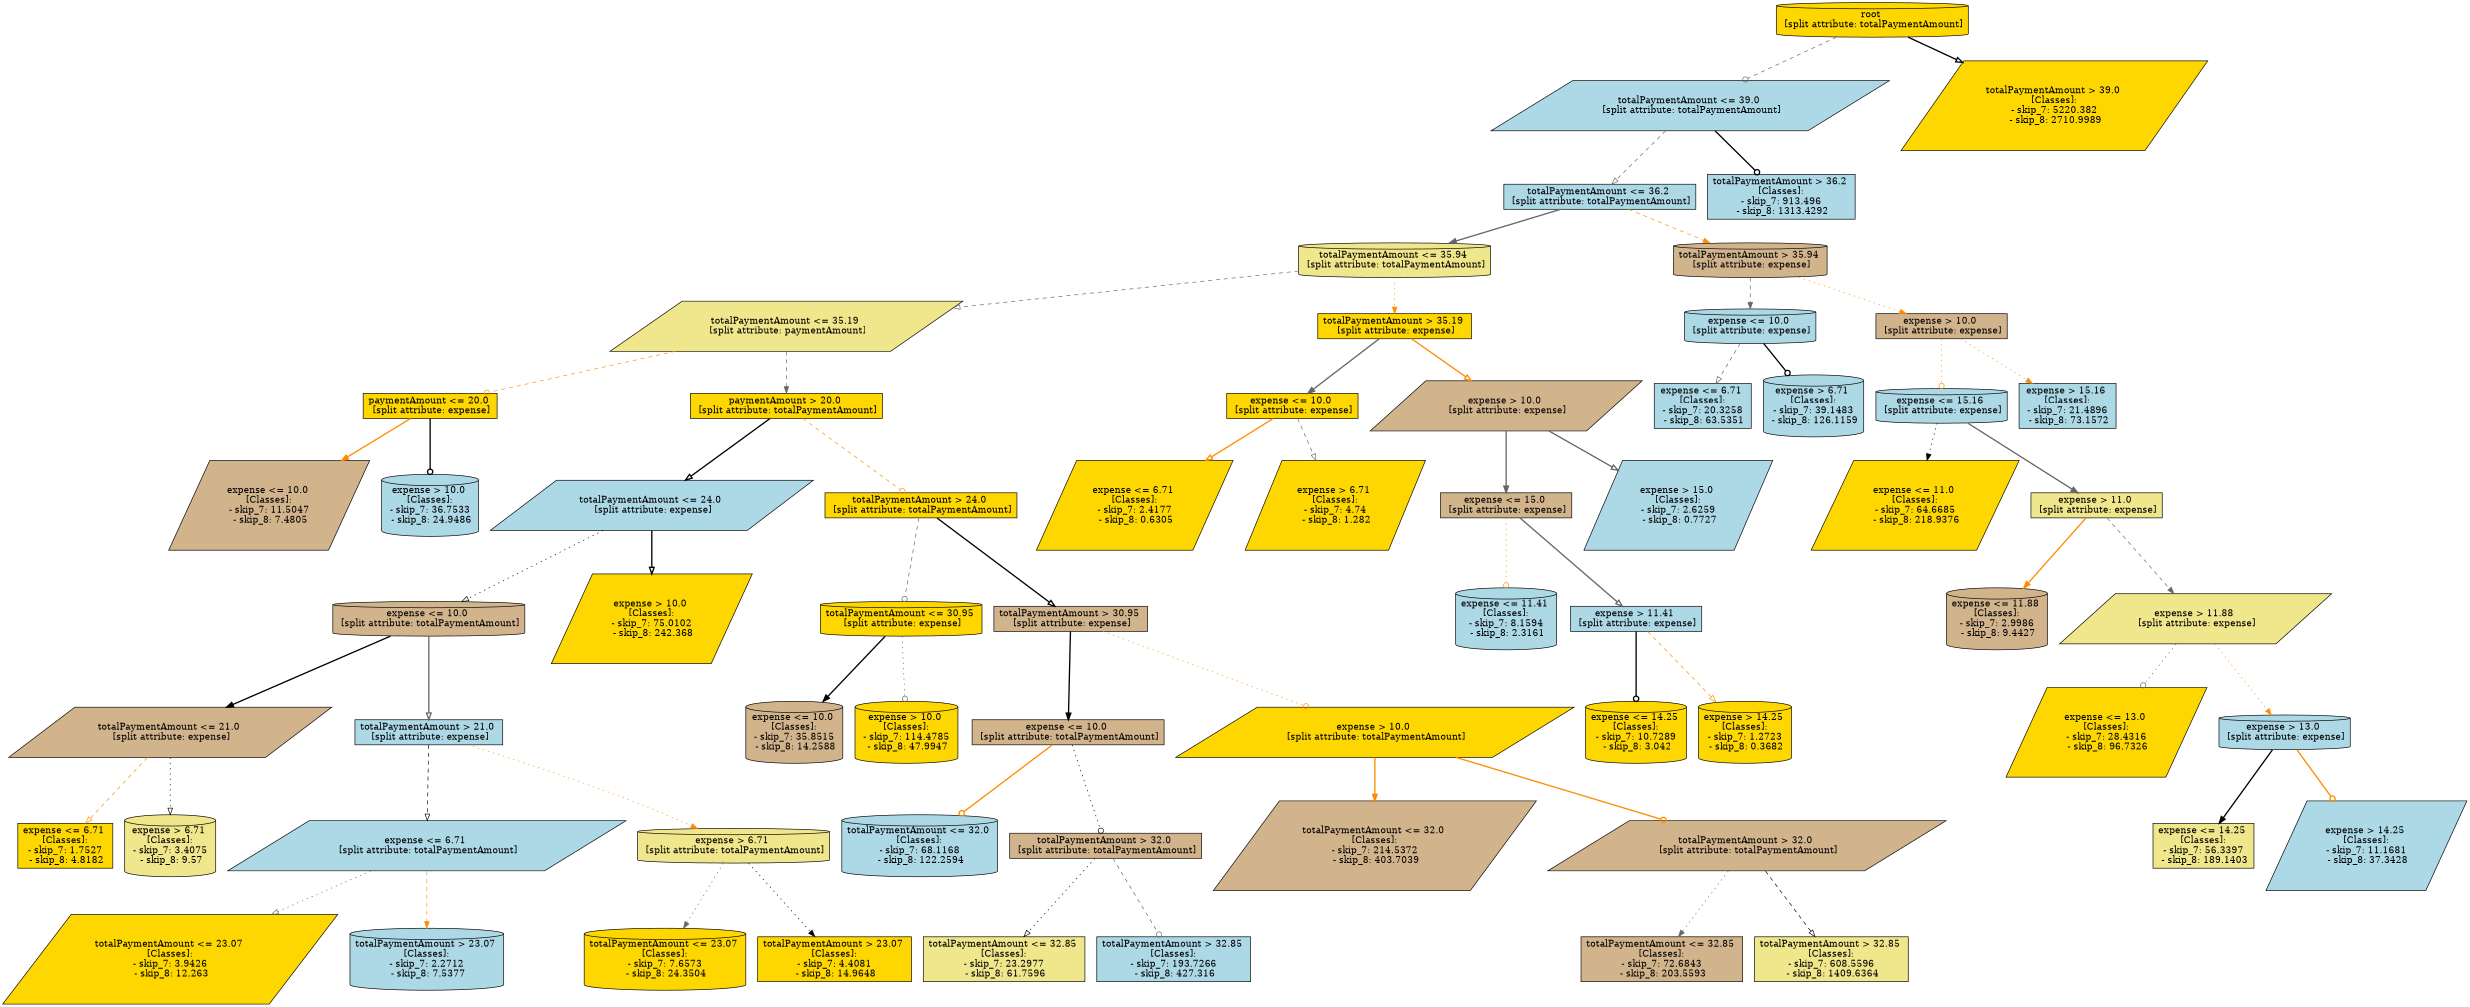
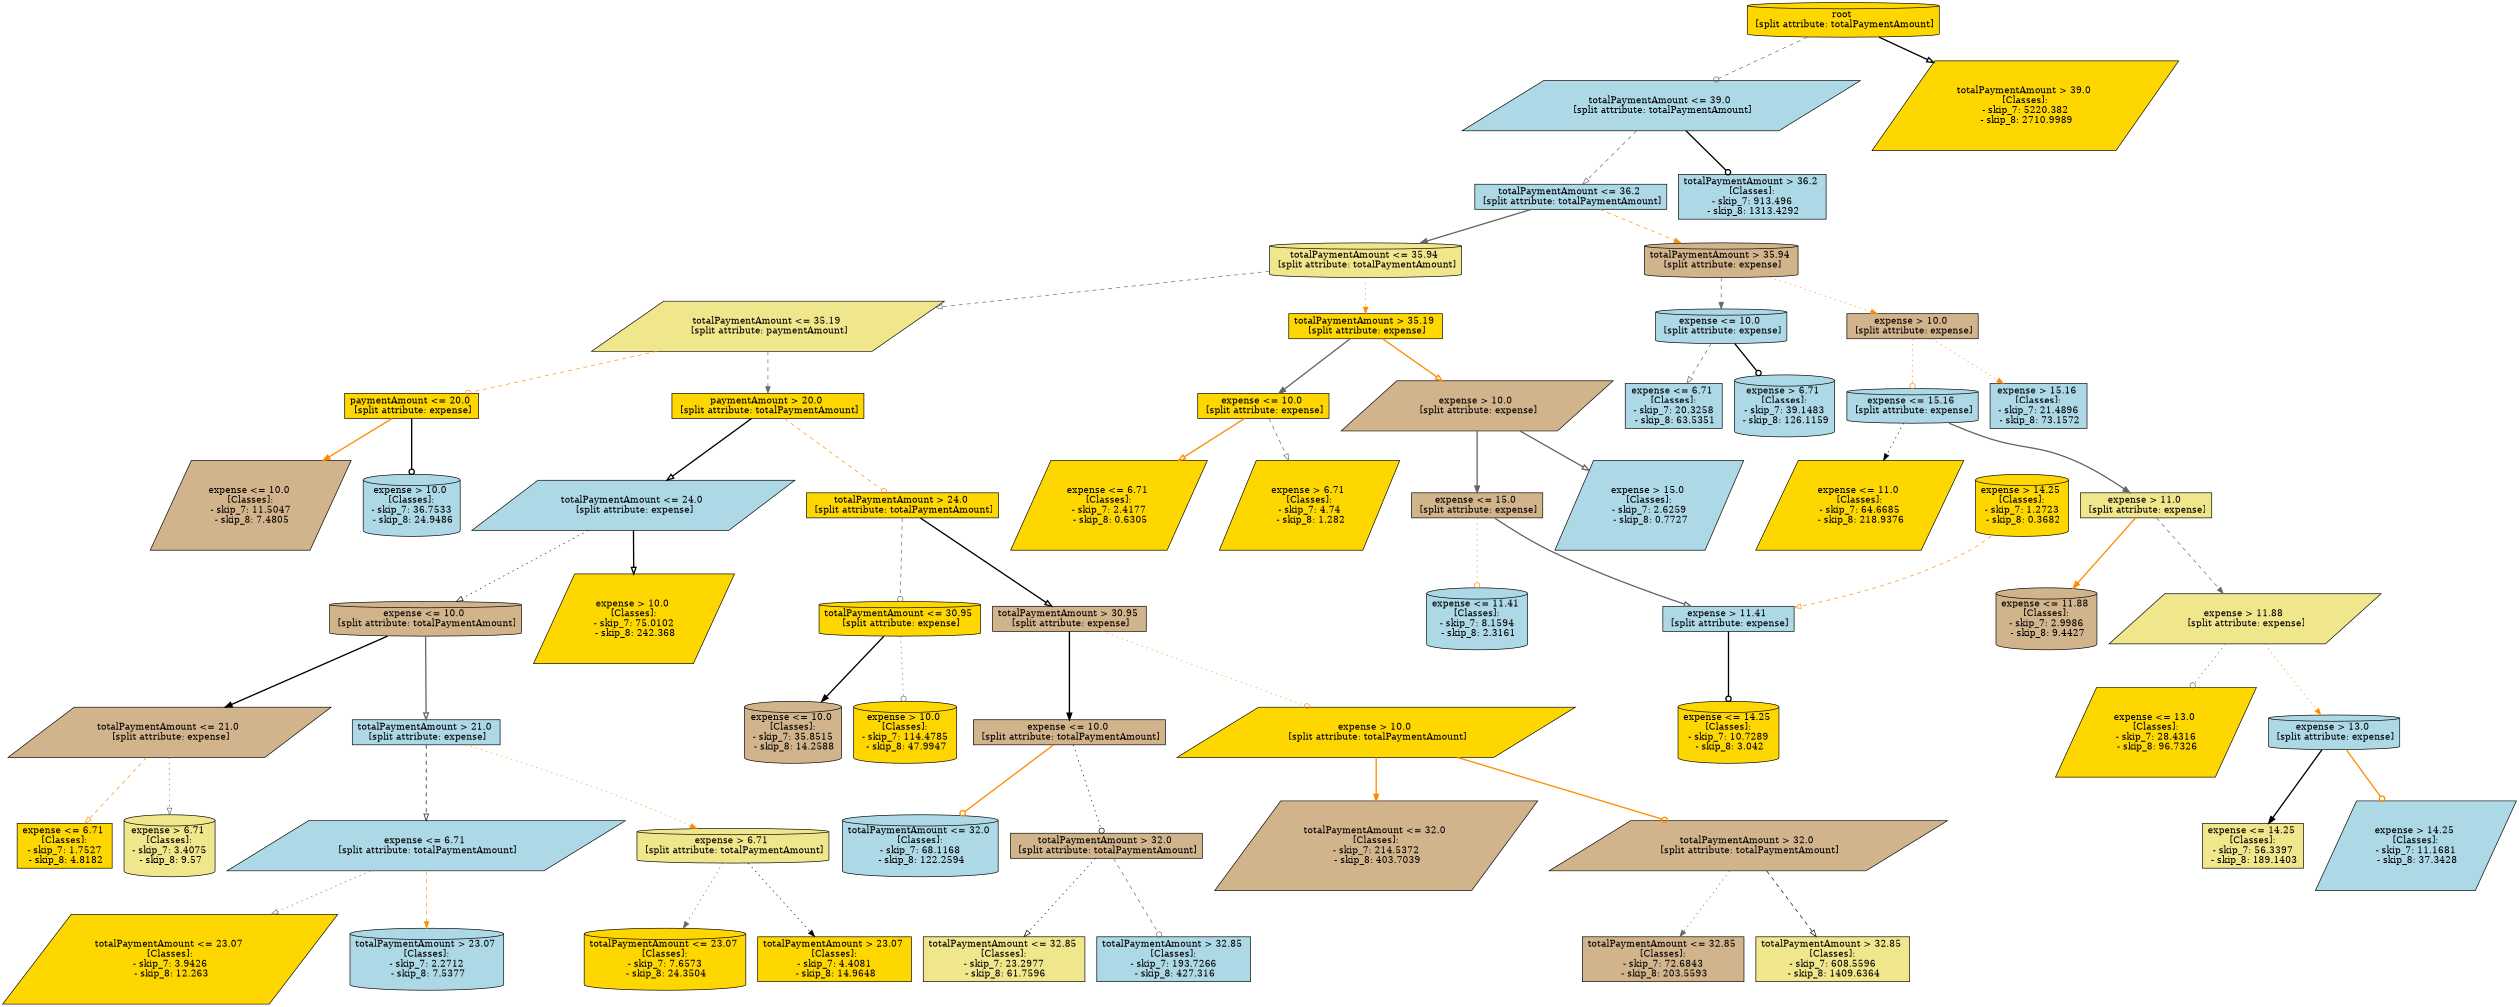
(1679, 664) -> (1900, 580)
(170, 783) -> (170, 783)
